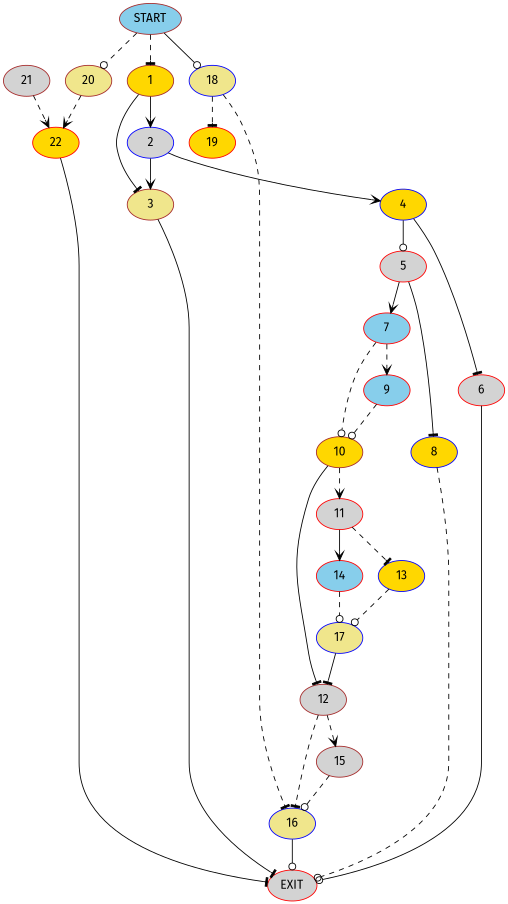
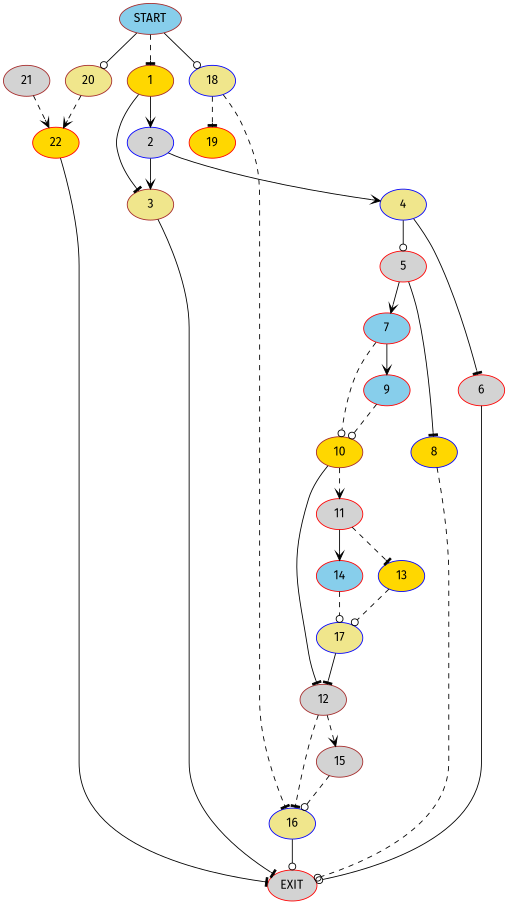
(122, 48) -> (122, 48)
(403, 205) -> (403, 205)
(387, 355) -> (387, 355)
